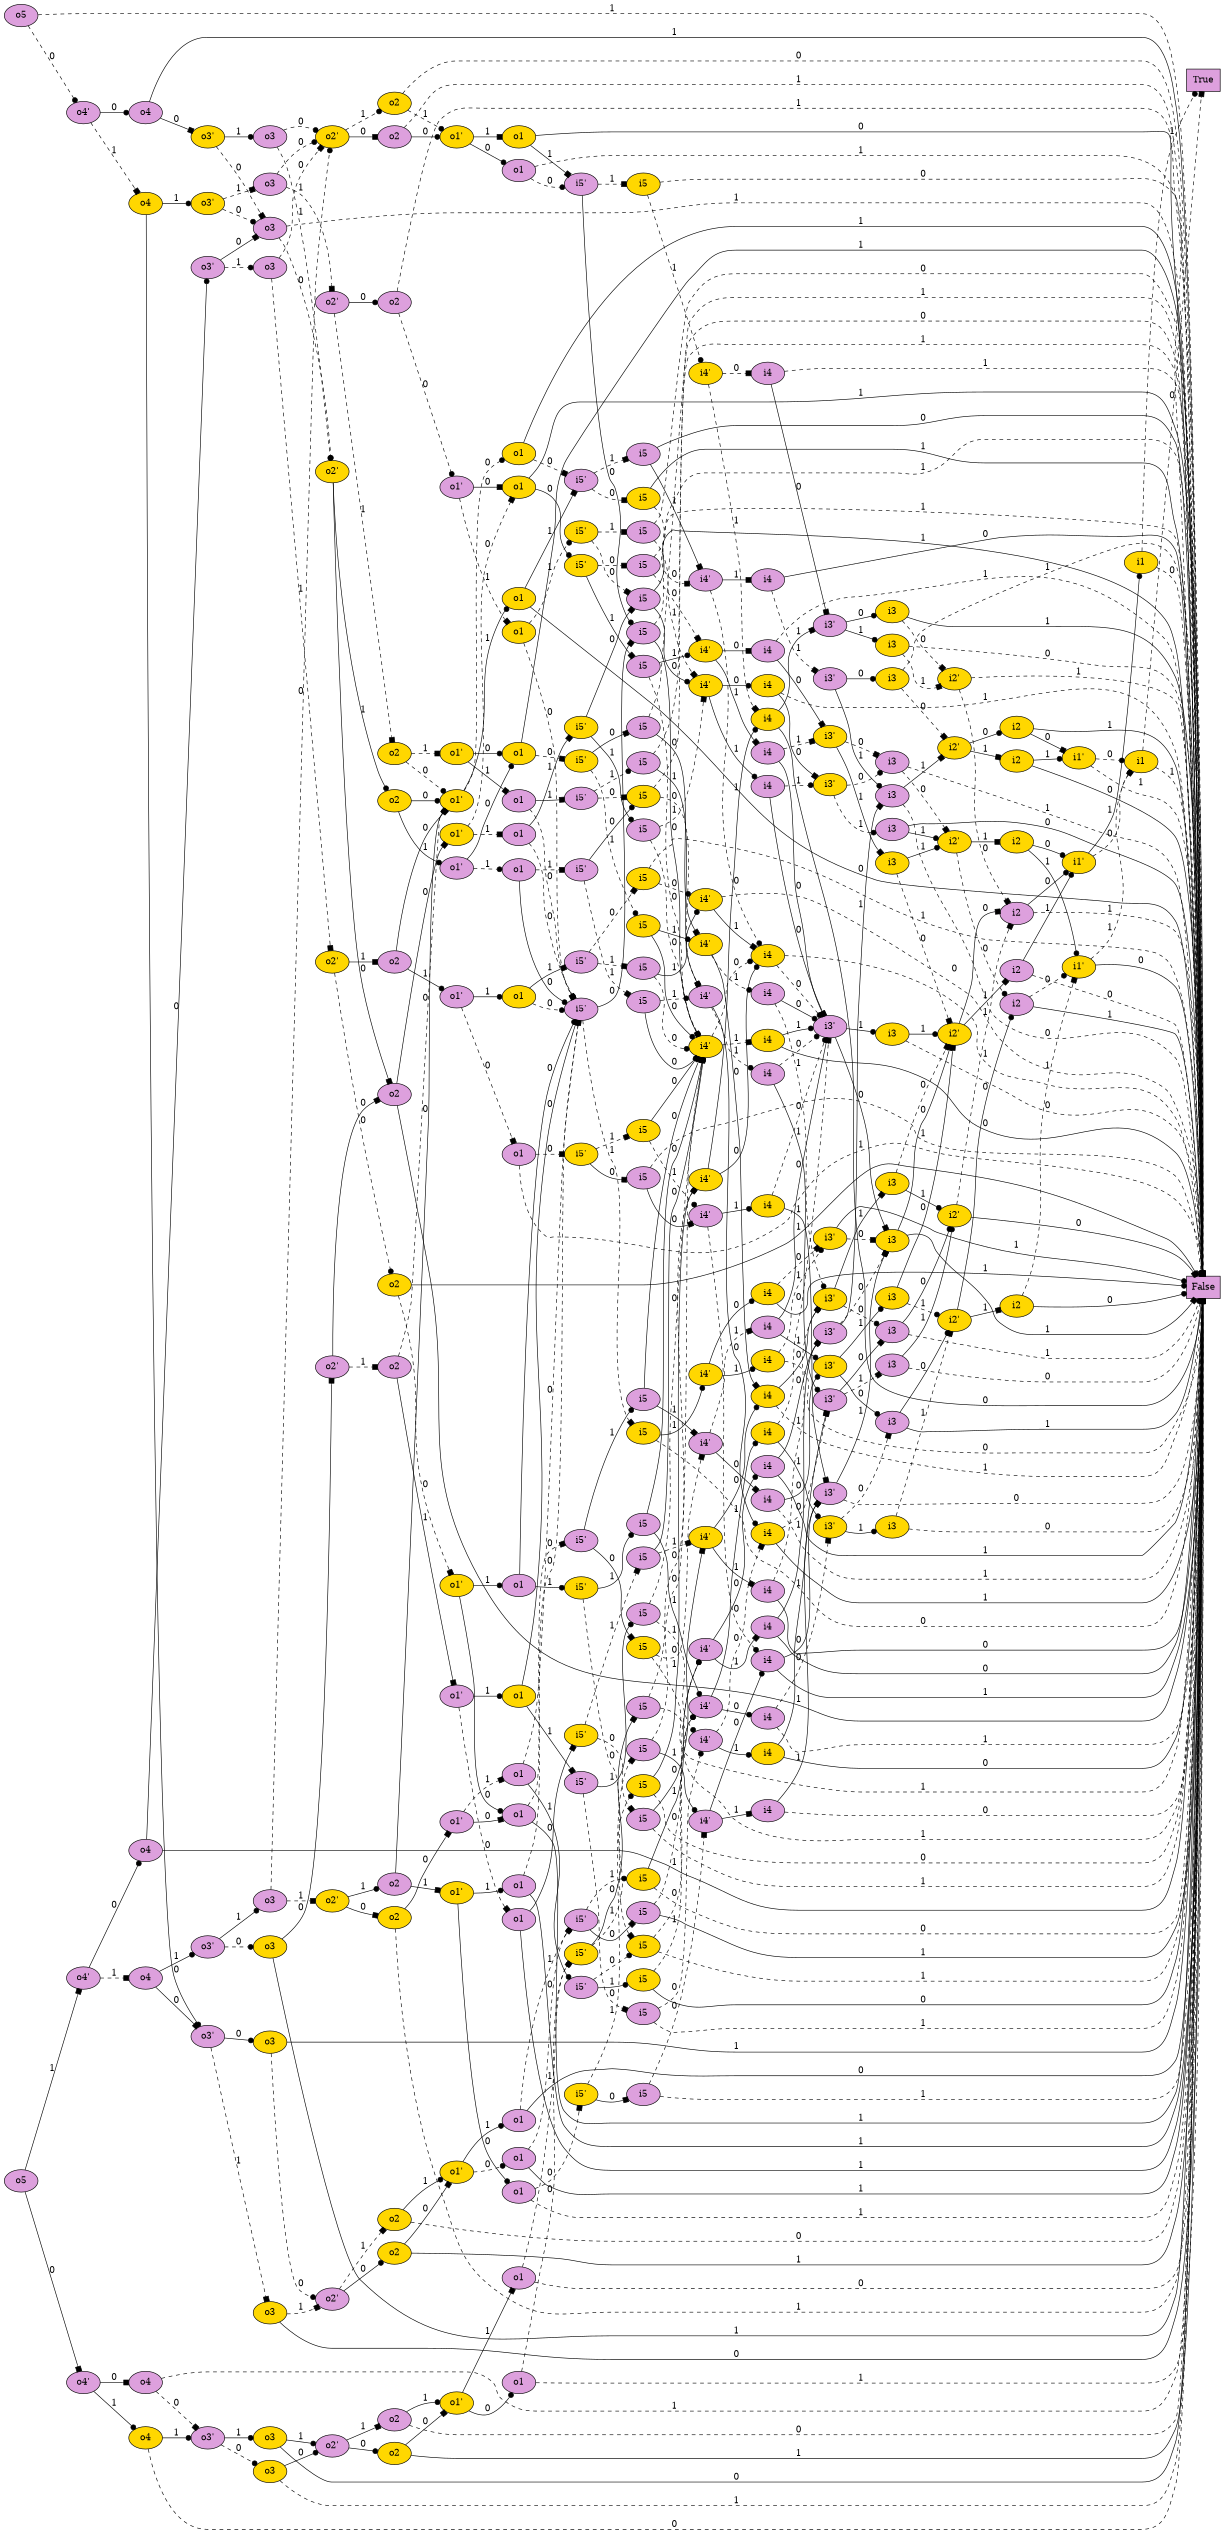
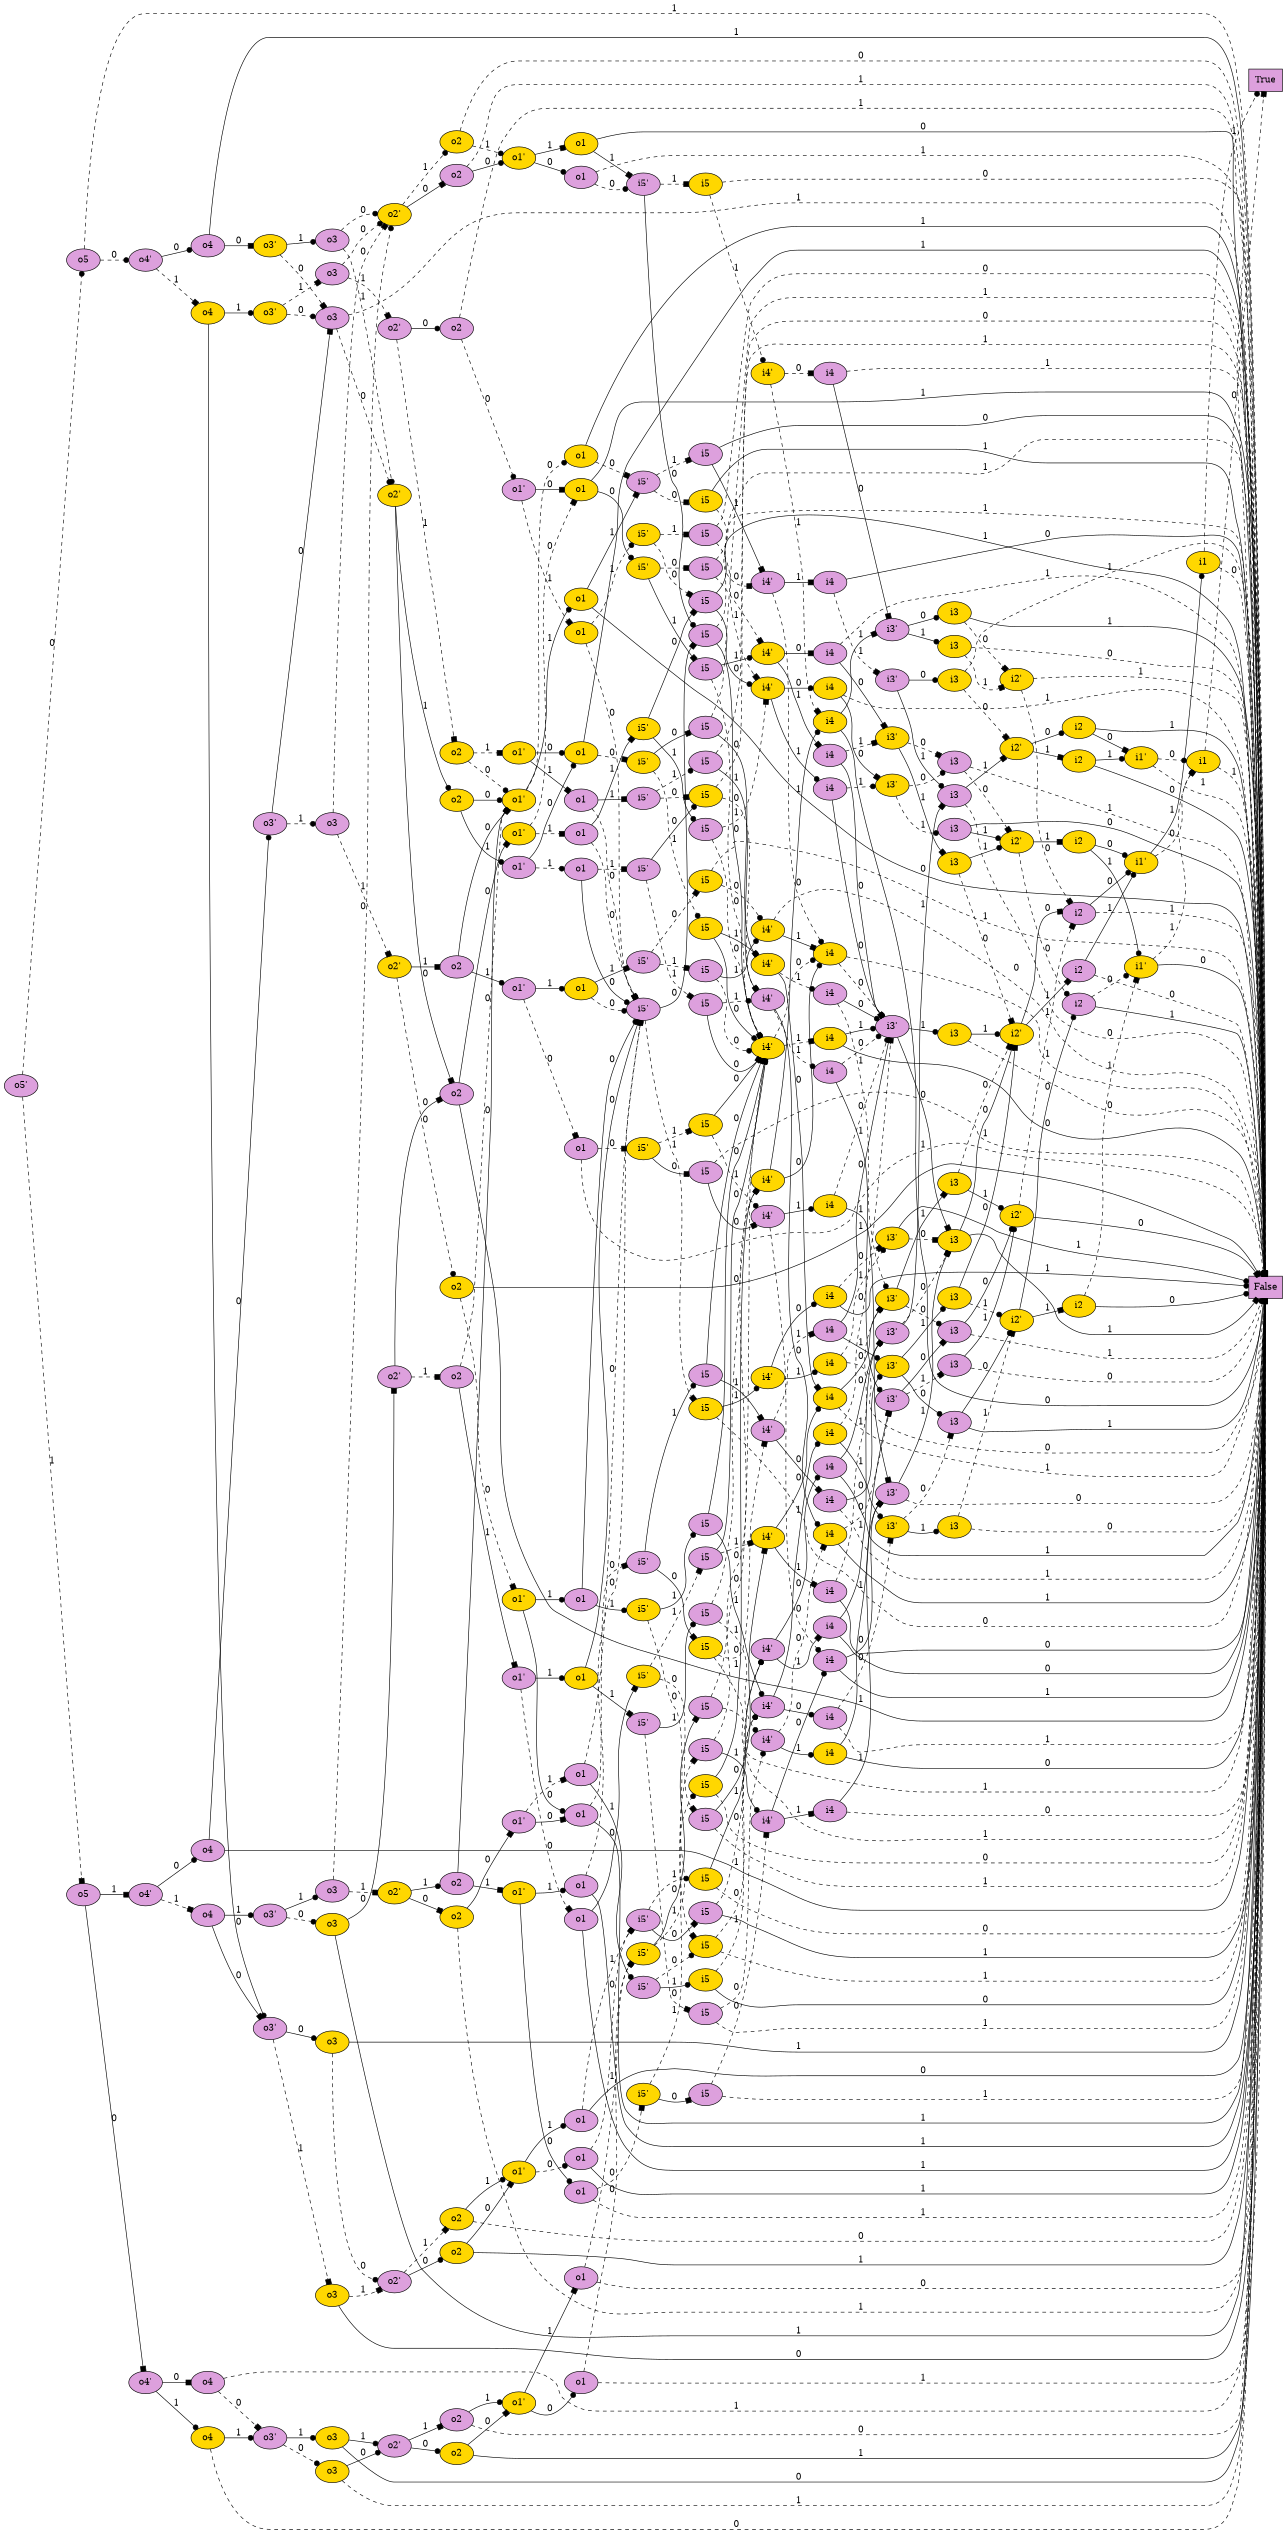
none -> (21, 1086)
